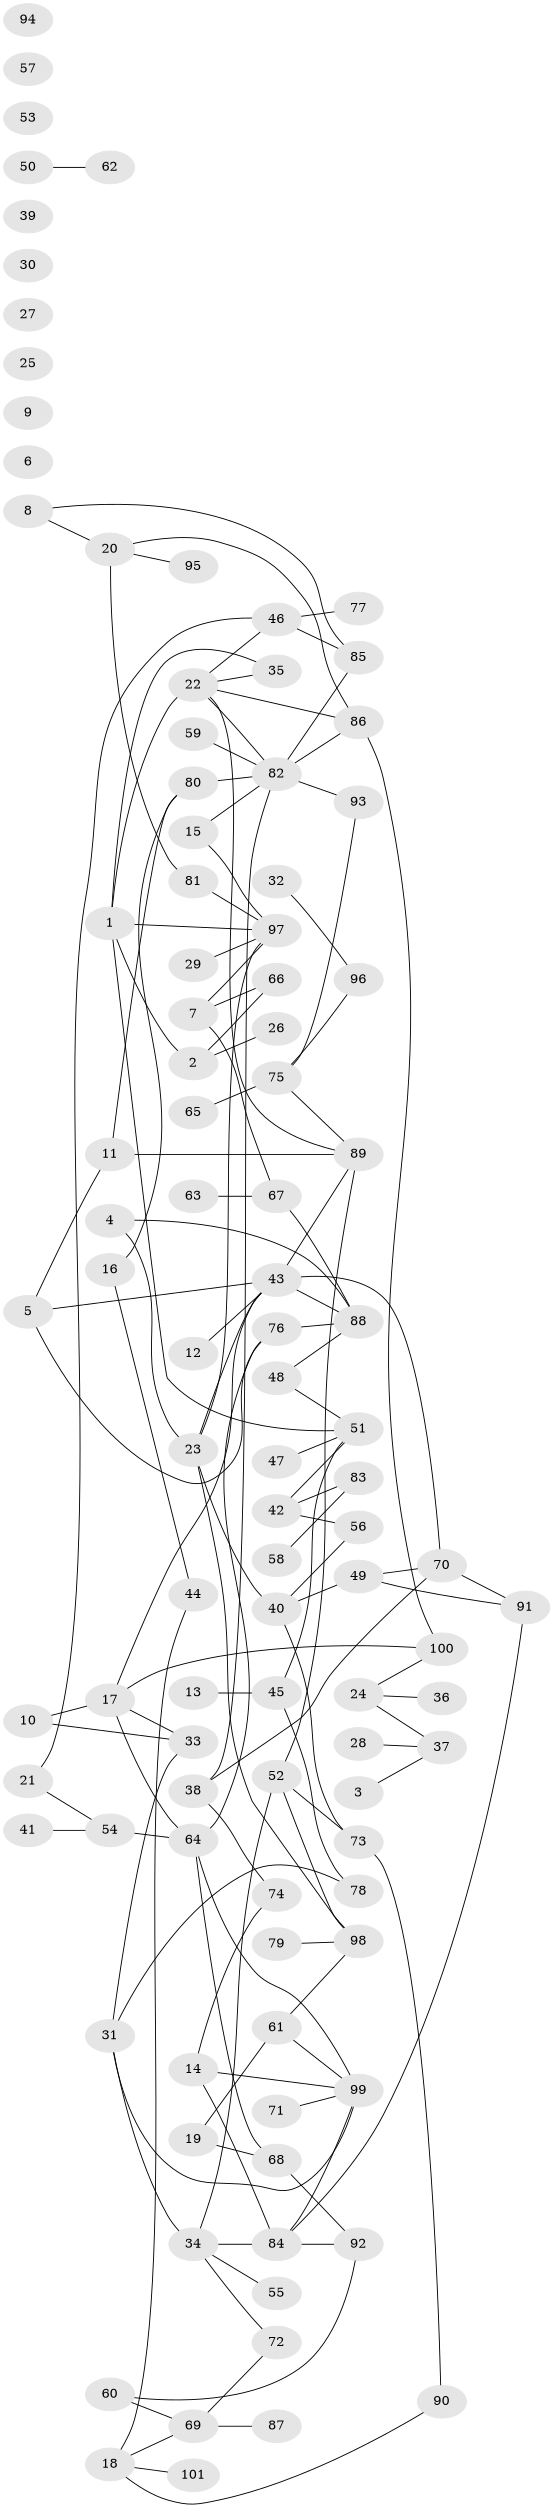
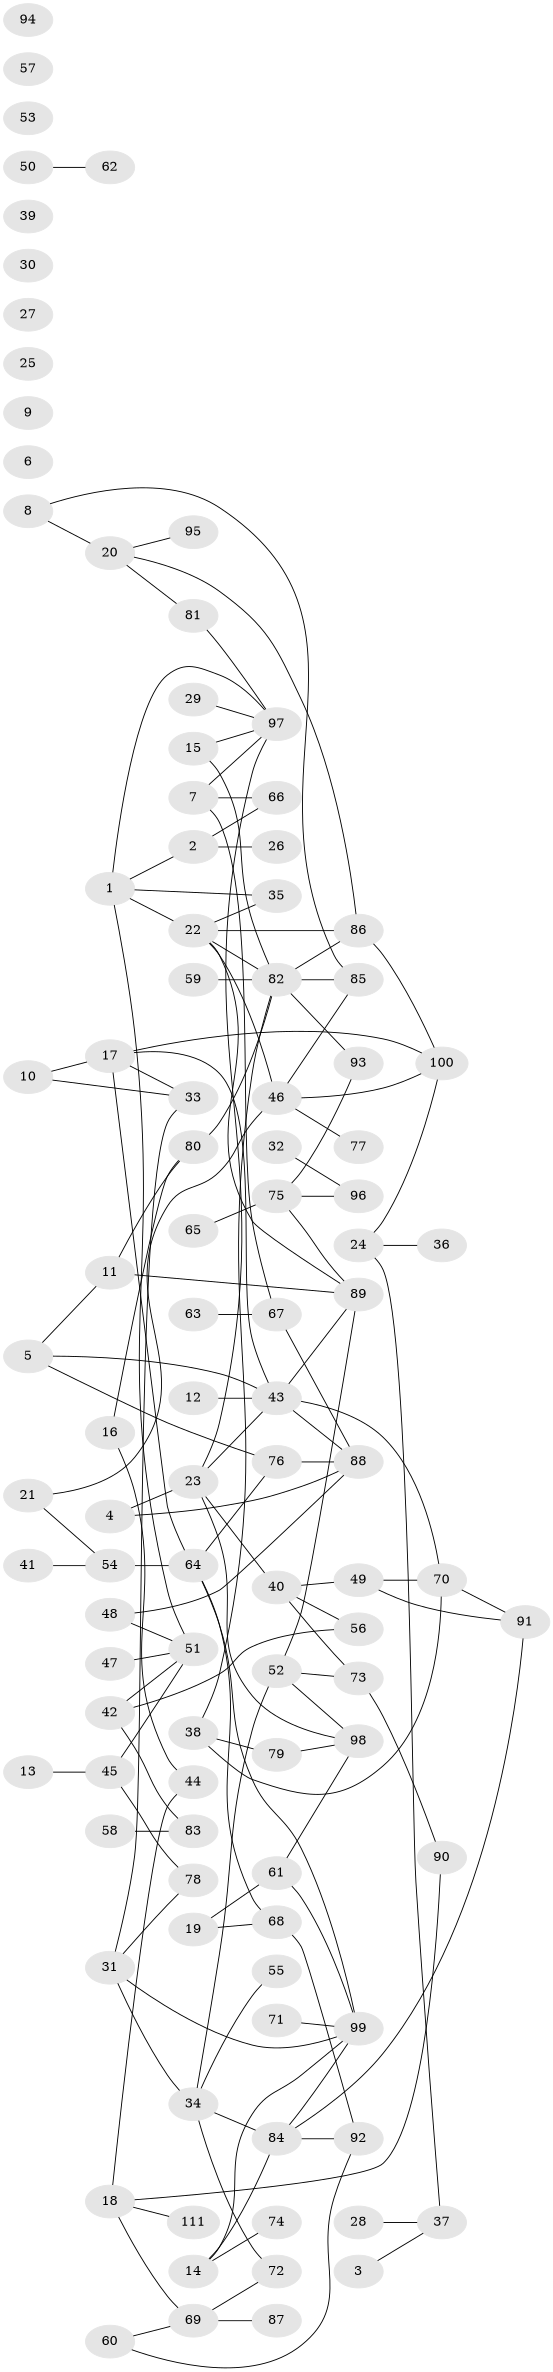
none -> (363, 1092)
(237, 1842) -> (235, 1744)
(193, 2475) -> (193, 2222)
